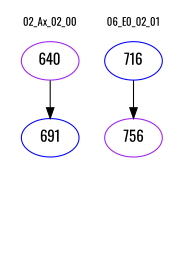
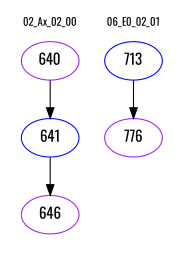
(134, 61) -> (134, 61)
(50, 138) -> (50, 138)
(134, 138) -> (134, 138)
none -> (50, 215)
